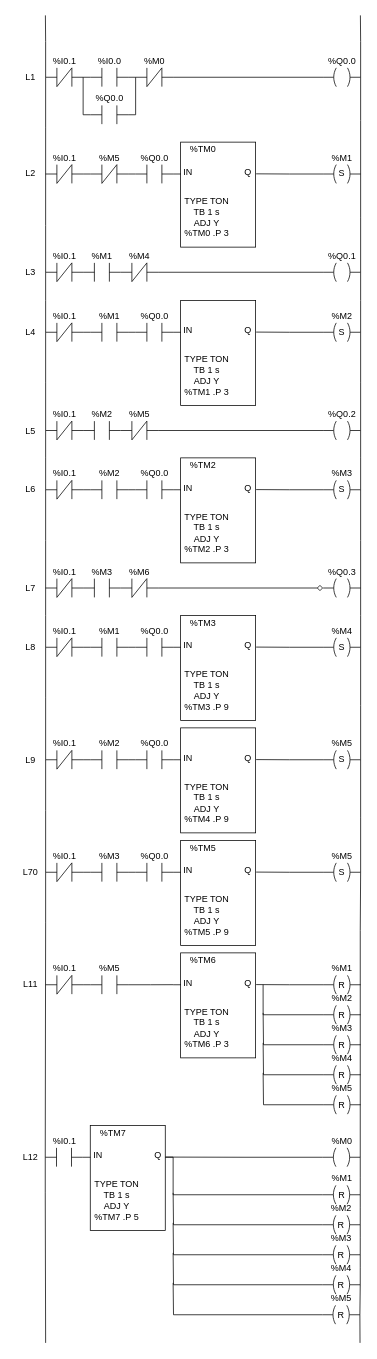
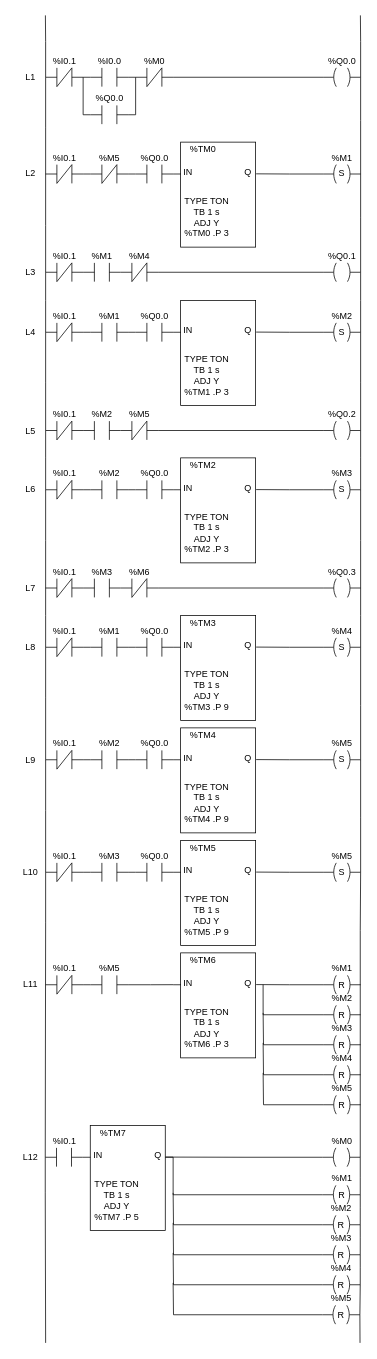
(316, 588) -> (318, 588)
none -> (203, 735)
(30, 872) -> (30, 872)
